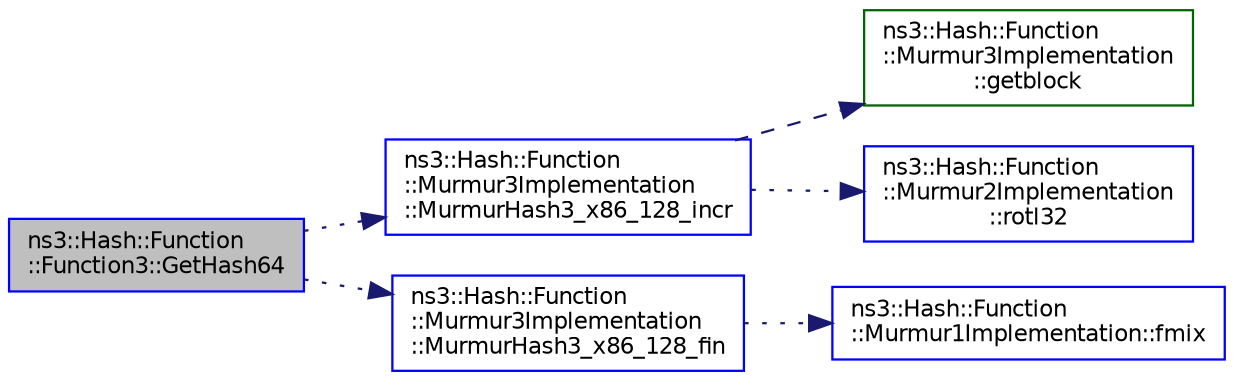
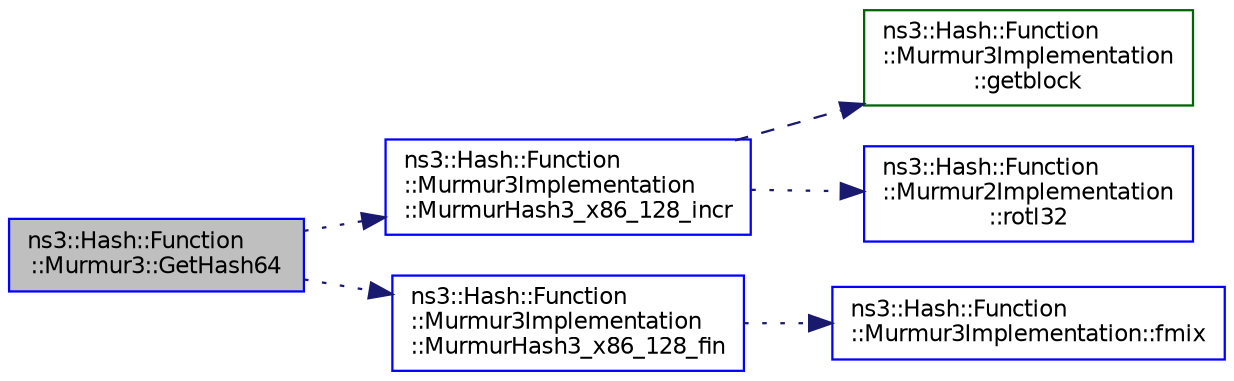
(156, 255) -> (156, 255)
(1029, 323) -> (1029, 323)
